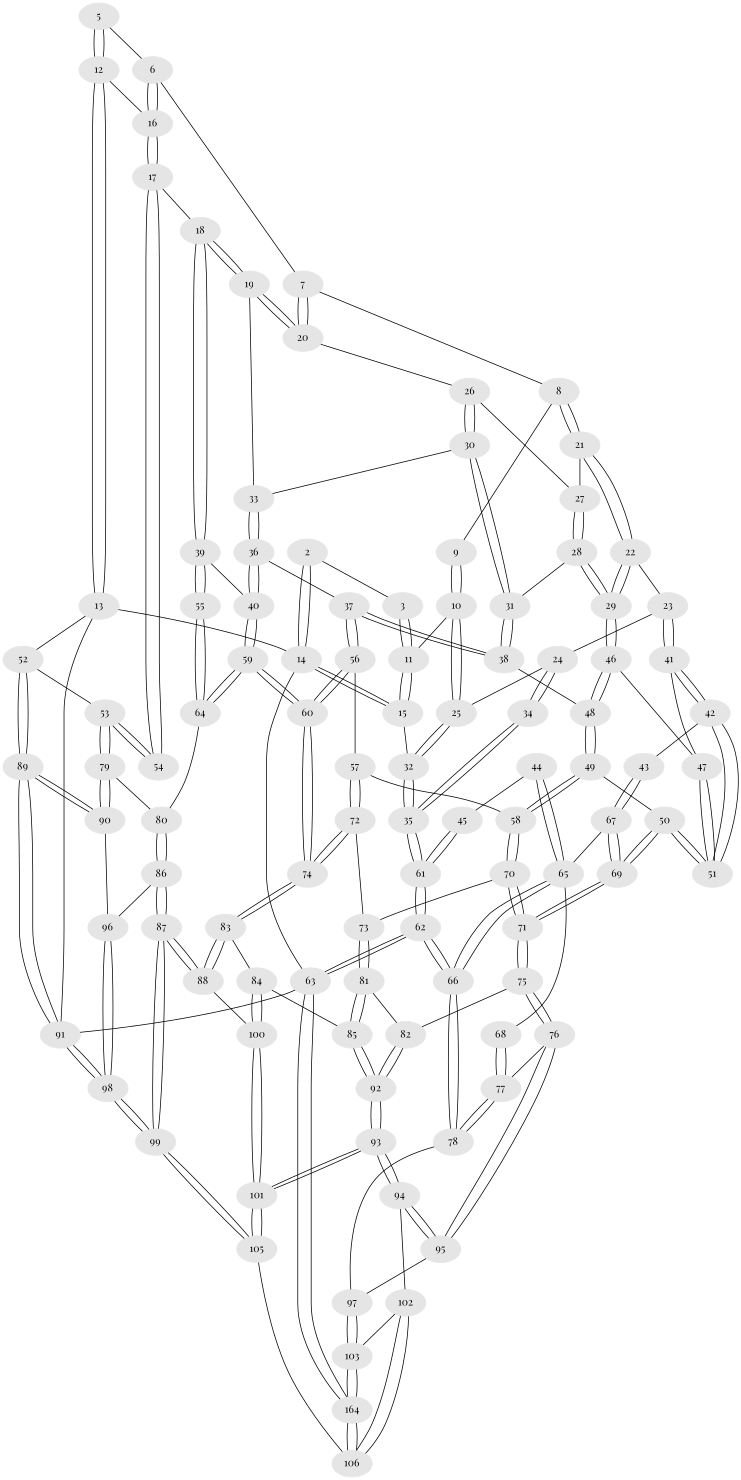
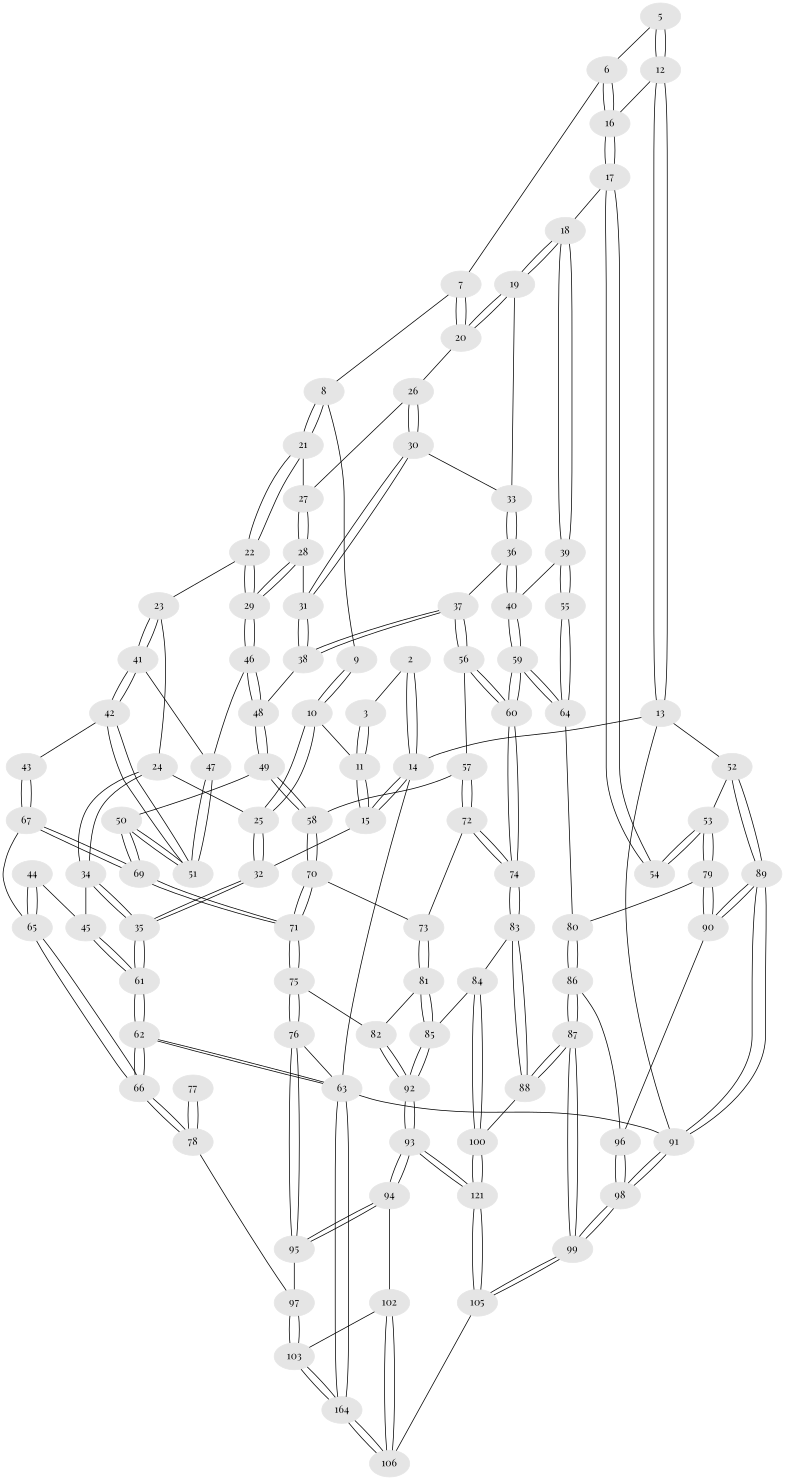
none -> (86, 901)
(501, 1035) -> none
(528, 1061) -> (318, 1062)
(257, 1196) -> (477, 1196)
